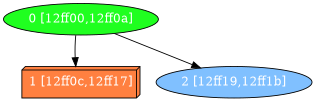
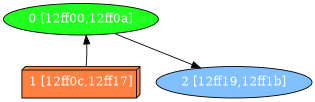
(75, 46) -> (87, 55)
